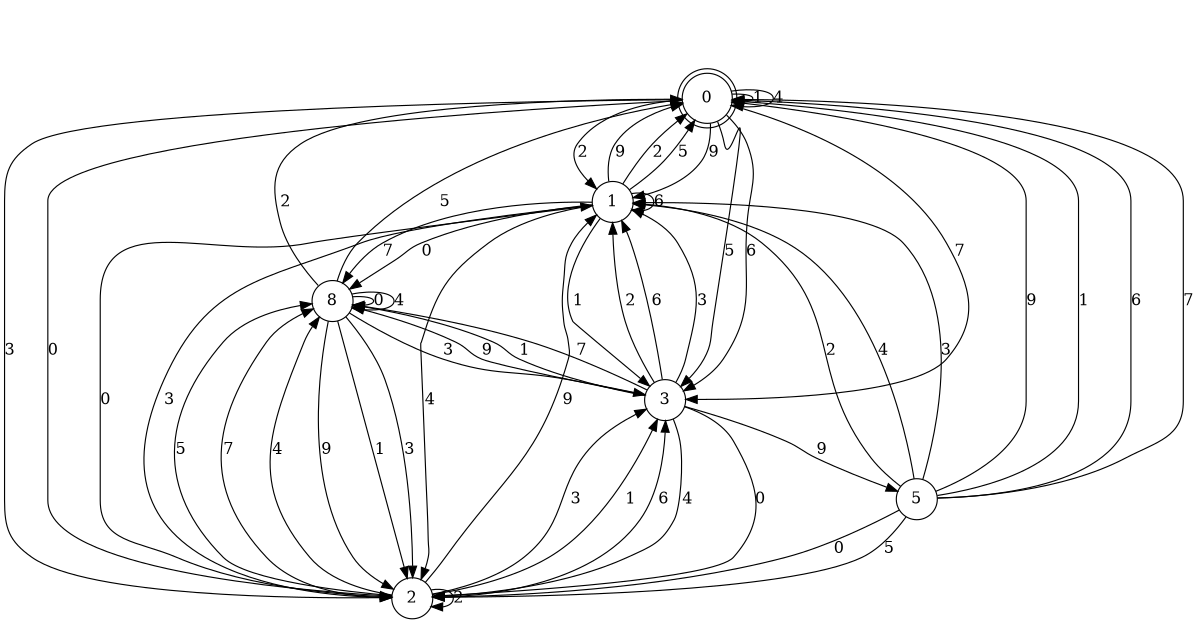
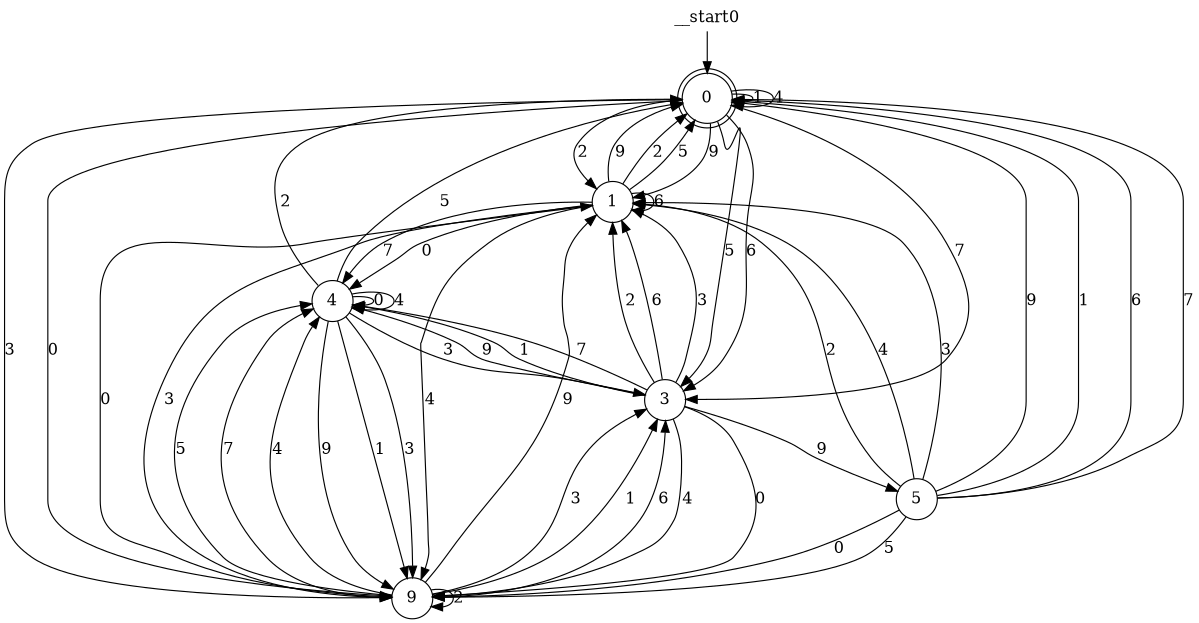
none -> (707, 18)
(333, 301) -> (333, 301)
(571, 315) -> none
(412, 598) -> (412, 598)
